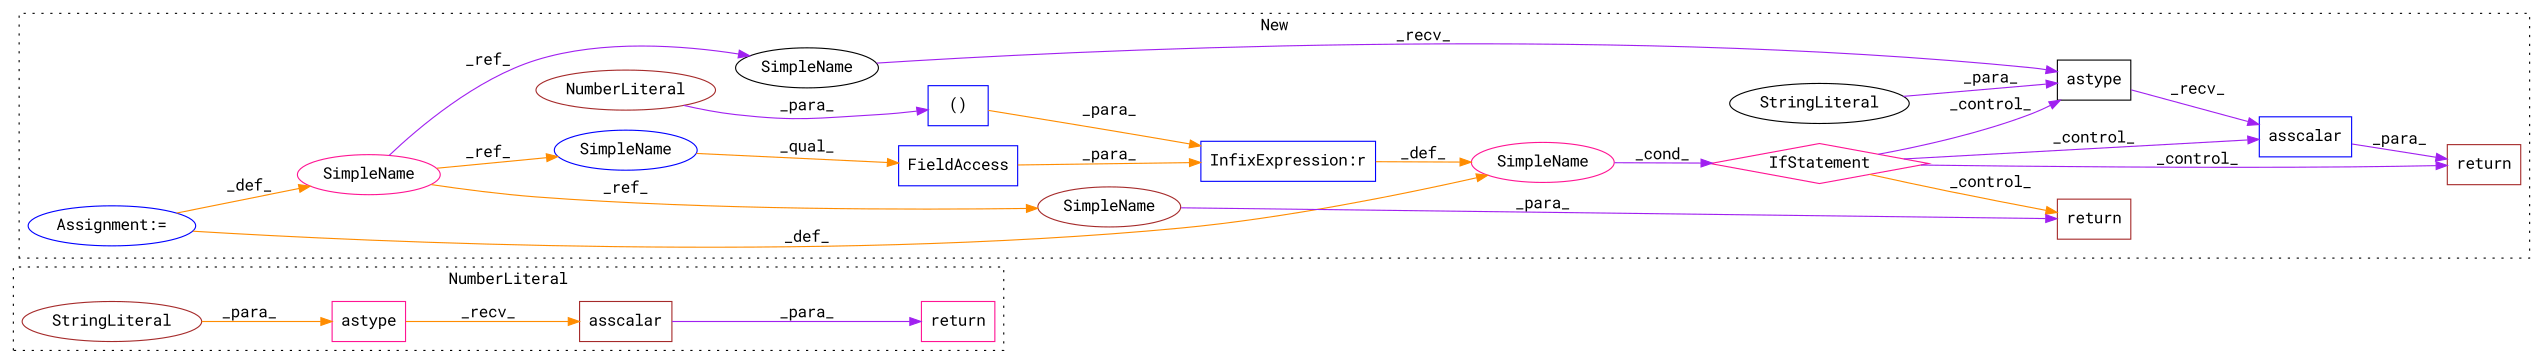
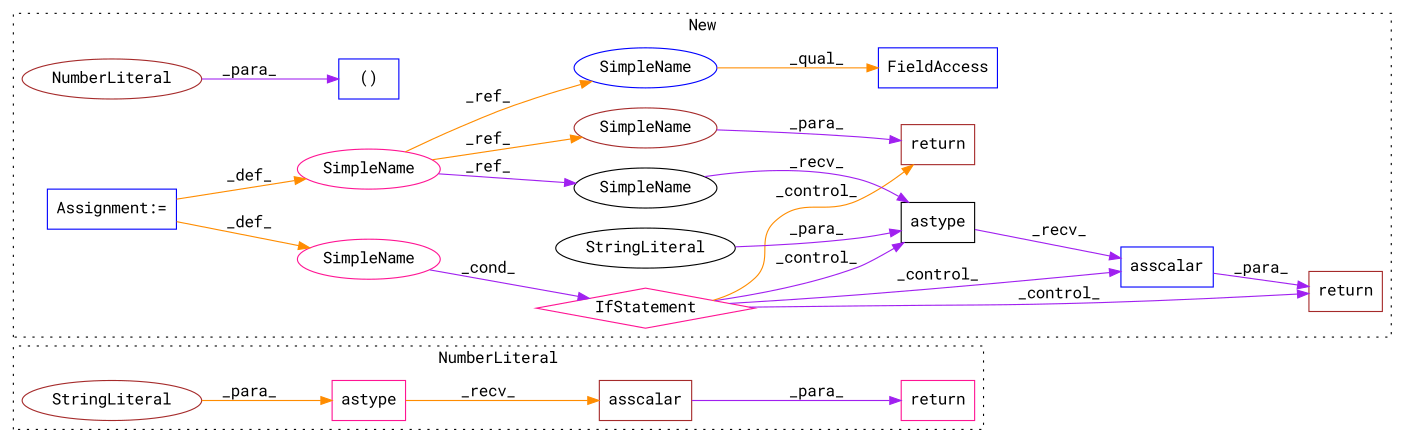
(1288, 161) -> none
(112, 226) -> (112, 209)
